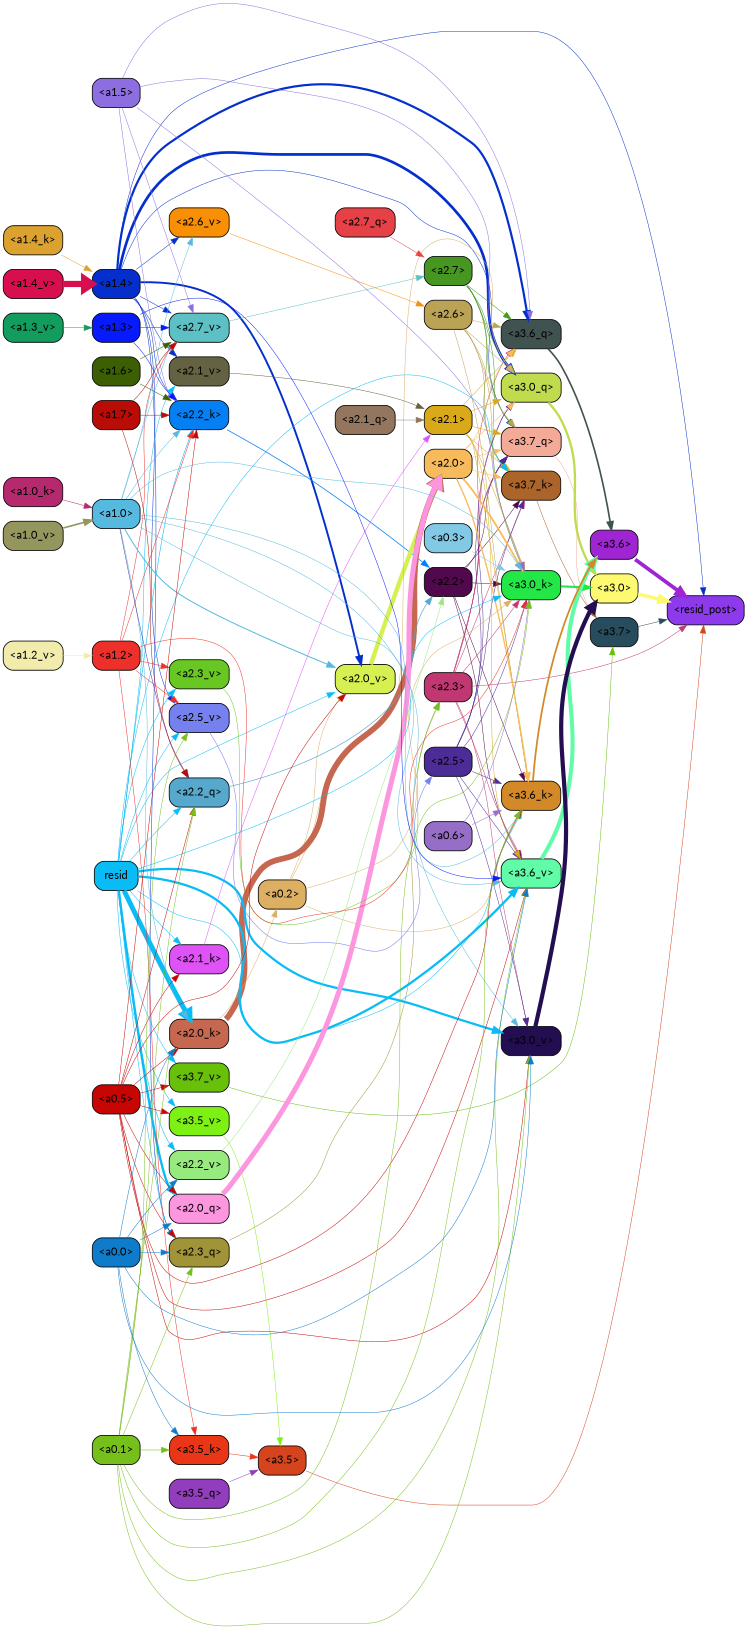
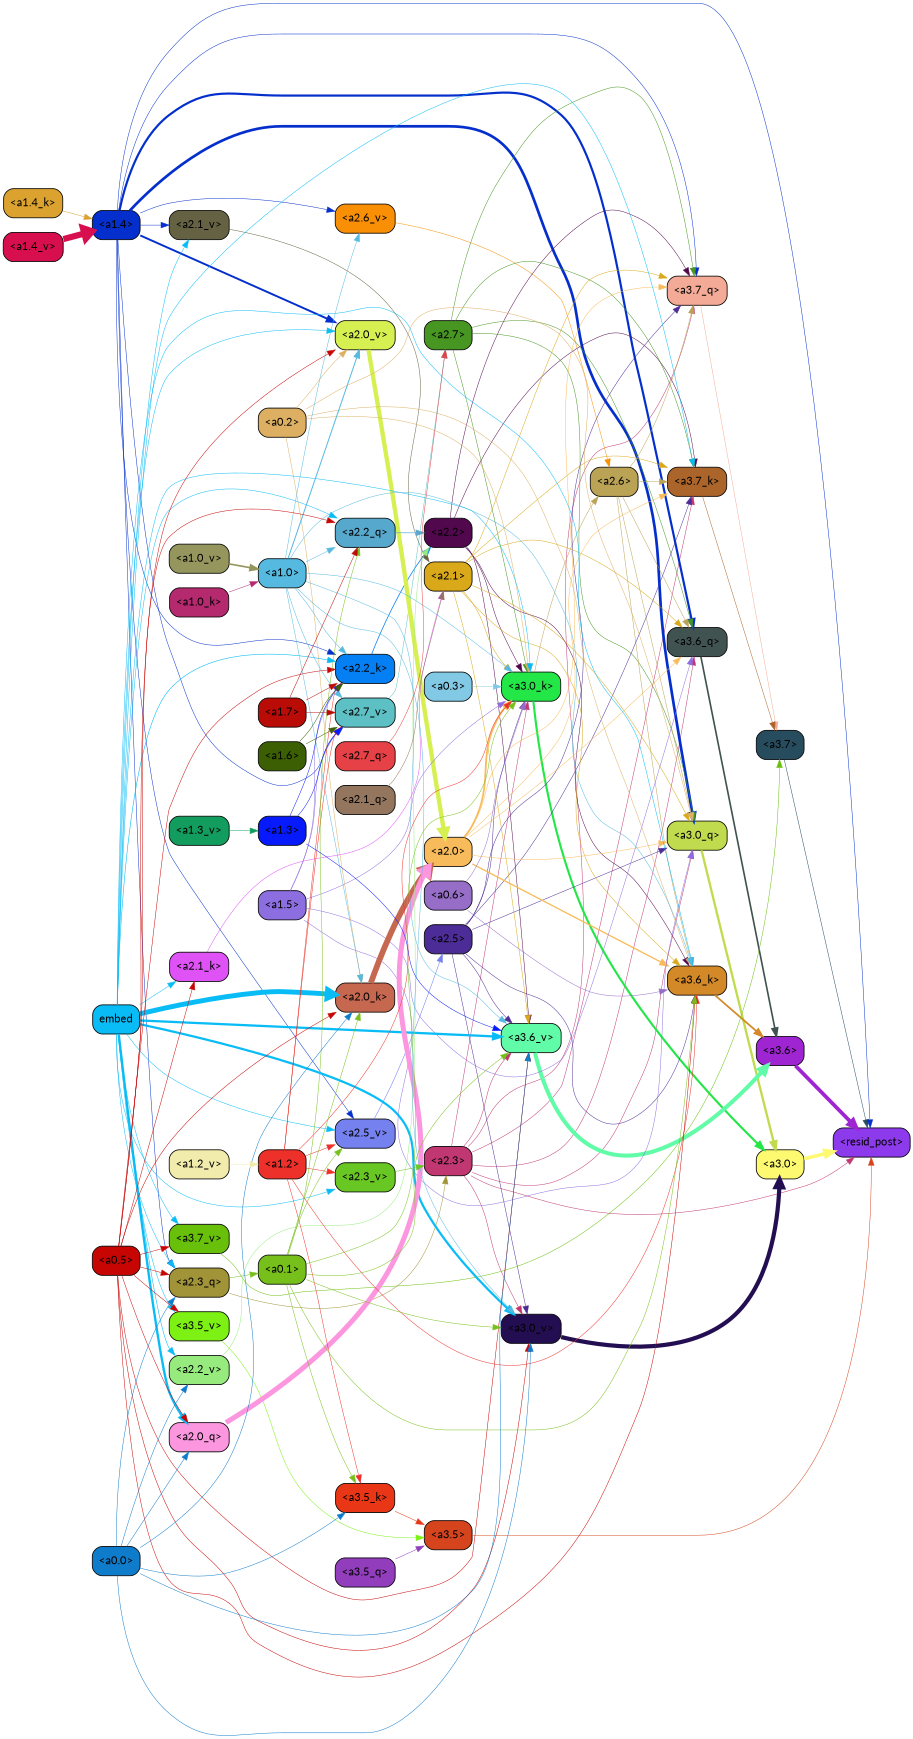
(492, 446) -> (557, 585)
(146, 652) -> (317, 556)
(116, 876) -> (116, 1019)
(252, 971) -> (320, 679)
none -> (561, 1350)
(156, 1355) -> (236, 1277)
